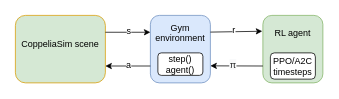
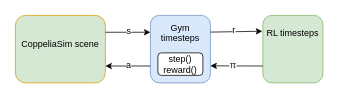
(180, 49) -> (180, 49)
(293, 49) -> (293, 49)
(180, 64) -> (180, 64)
(293, 66) -> none
